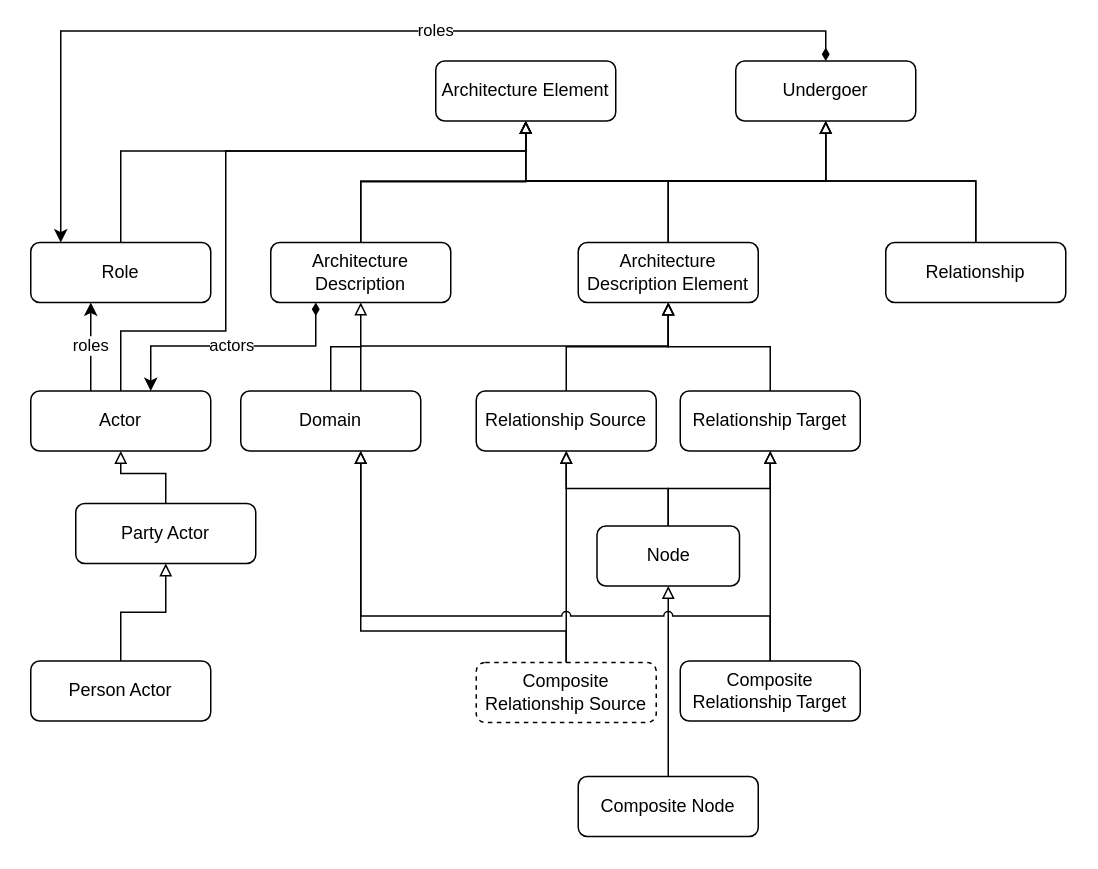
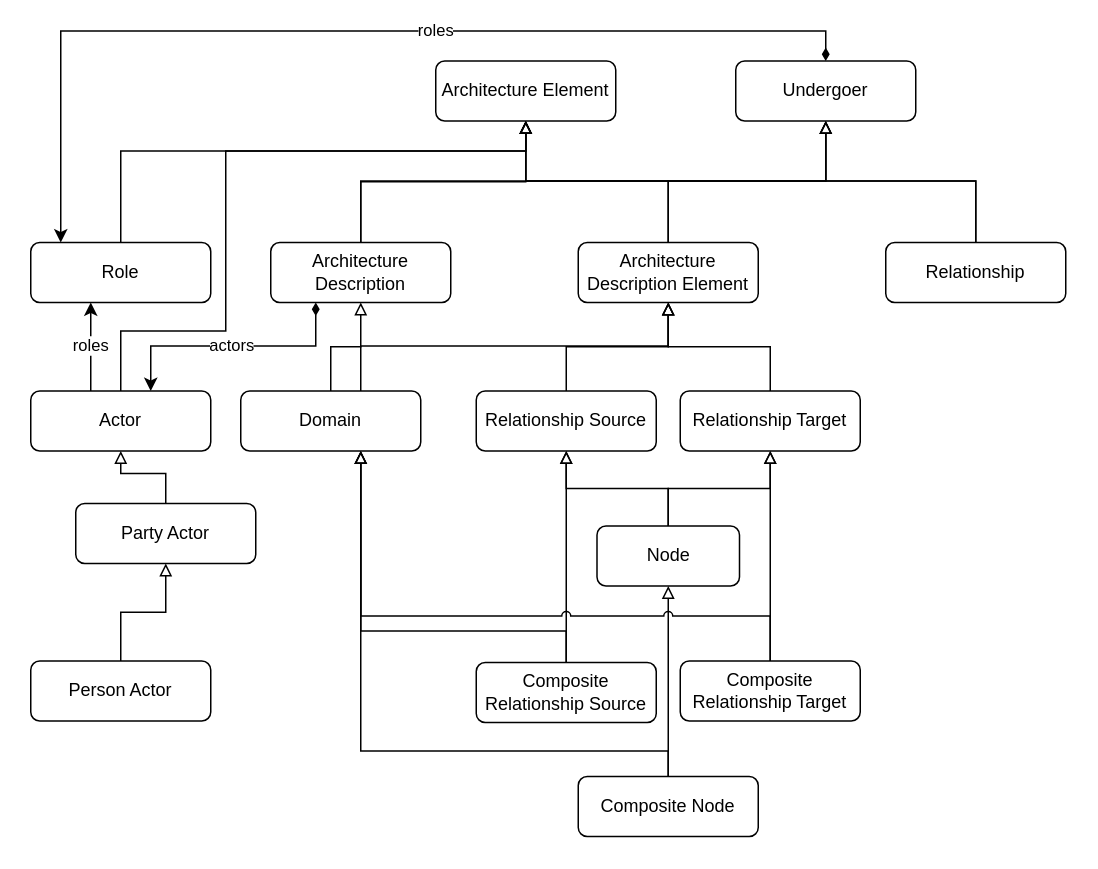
(566, 692) -> (566, 692)
none -> (454, 751)
